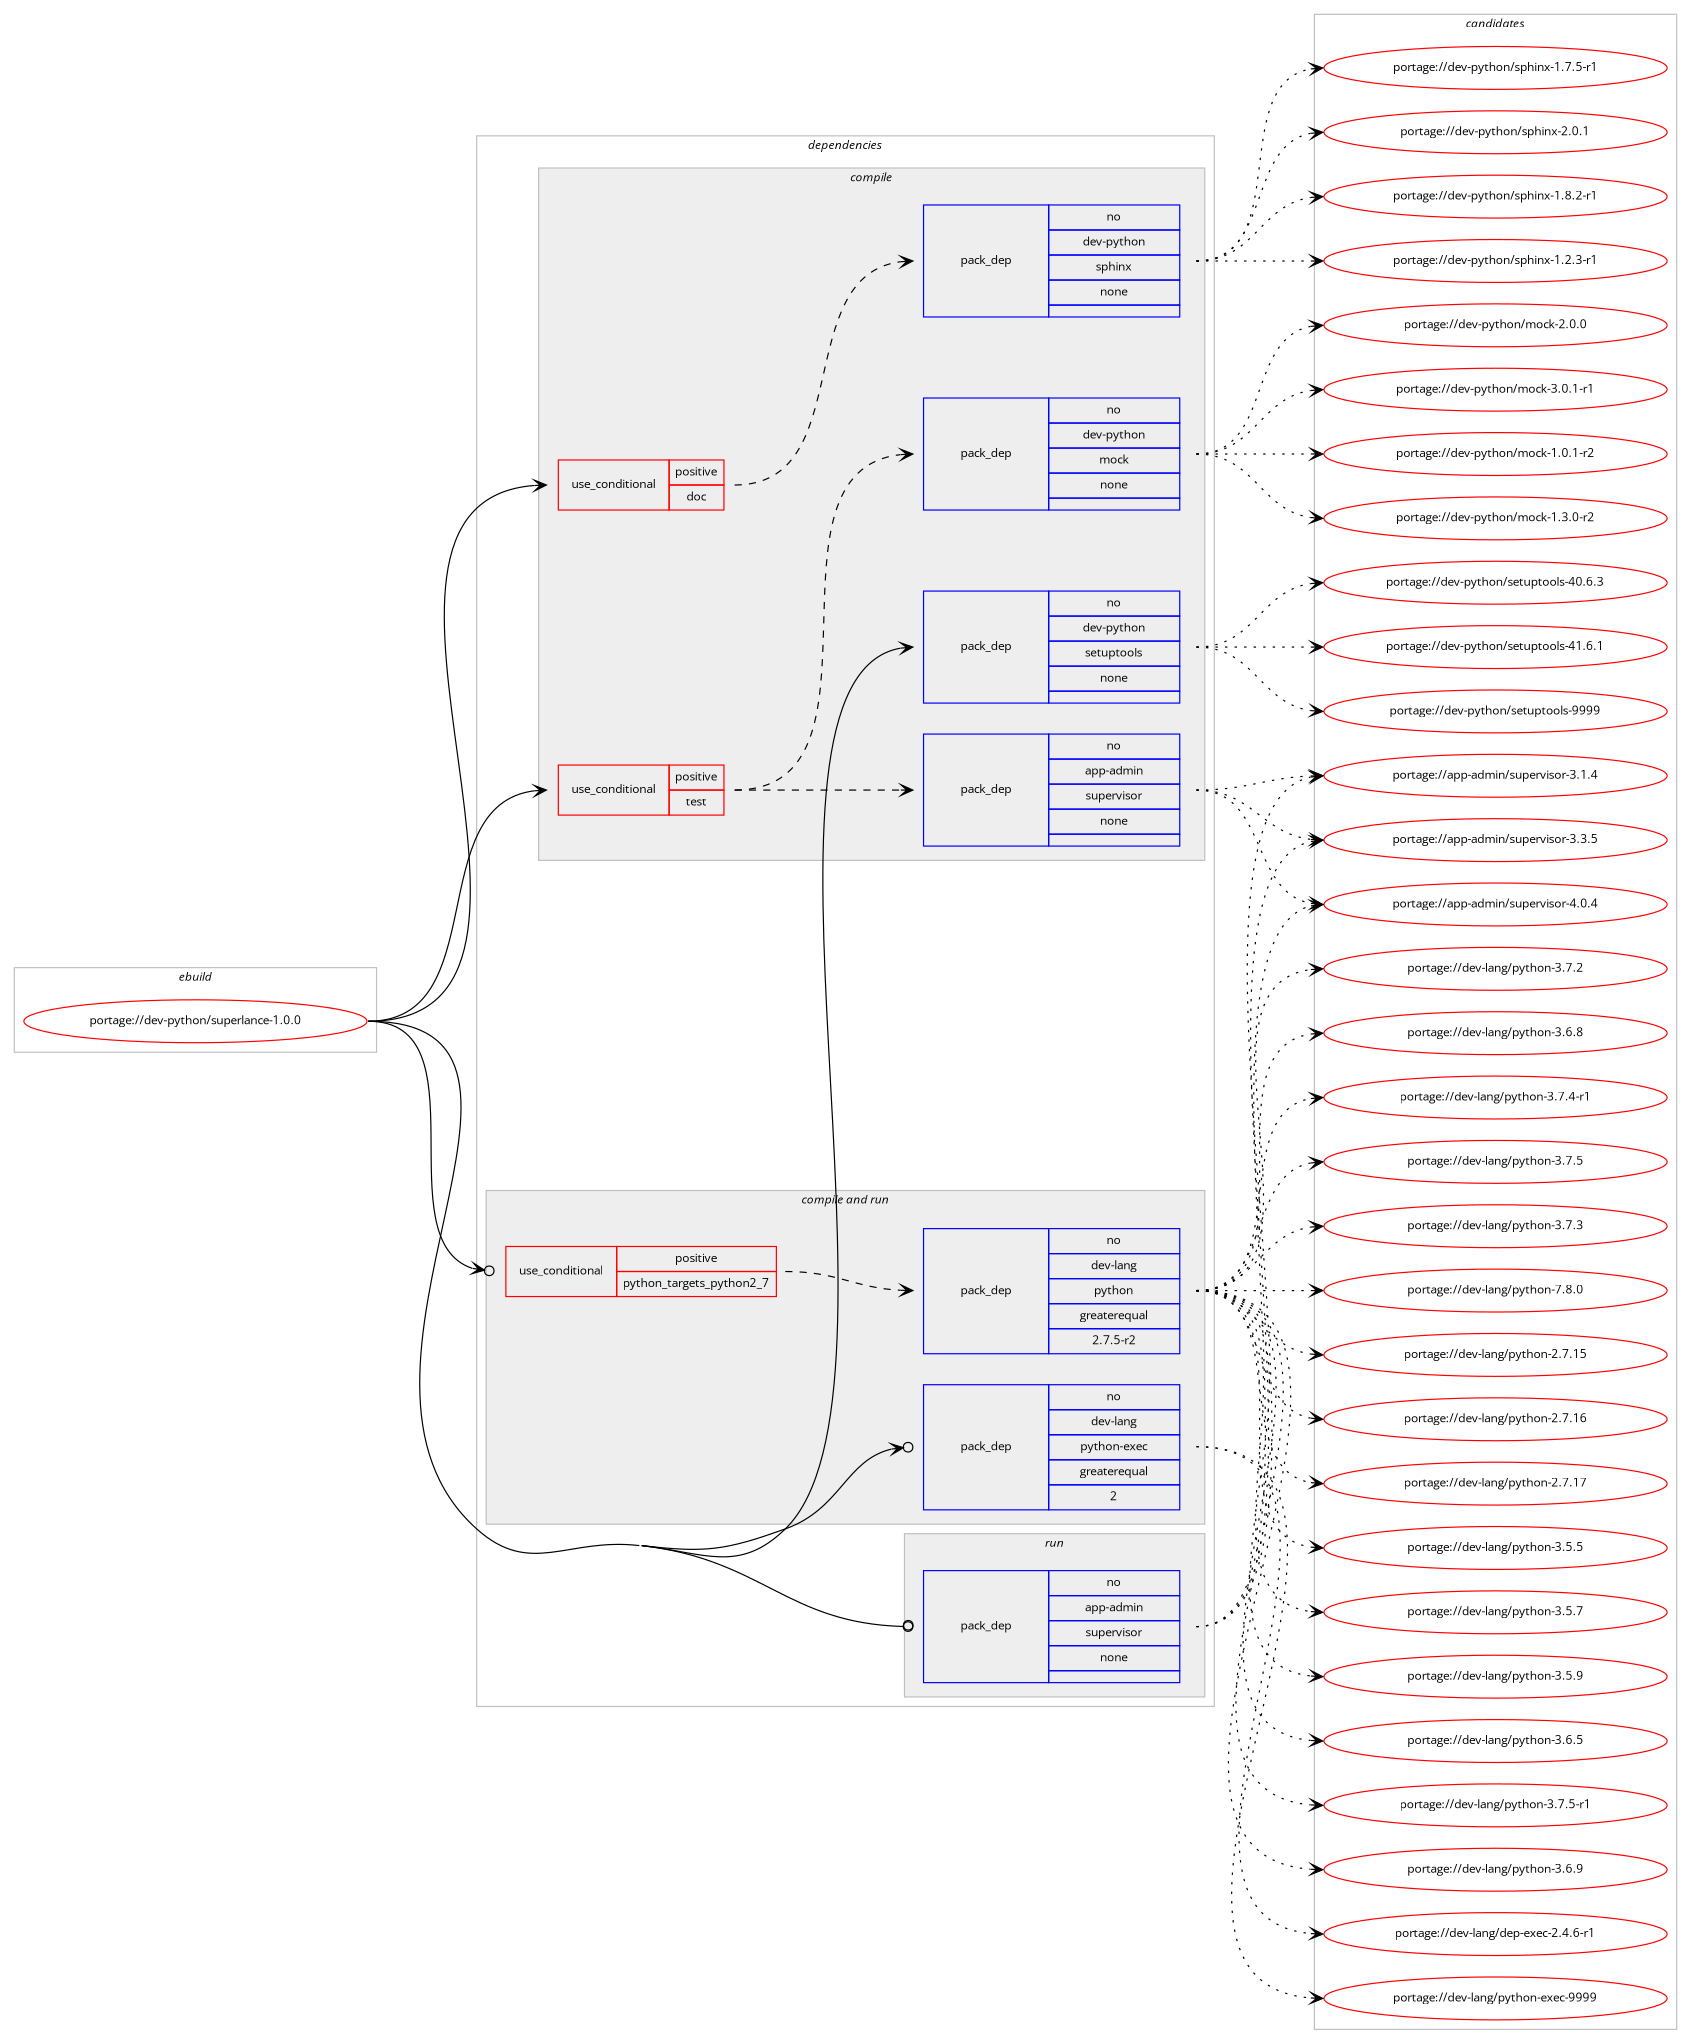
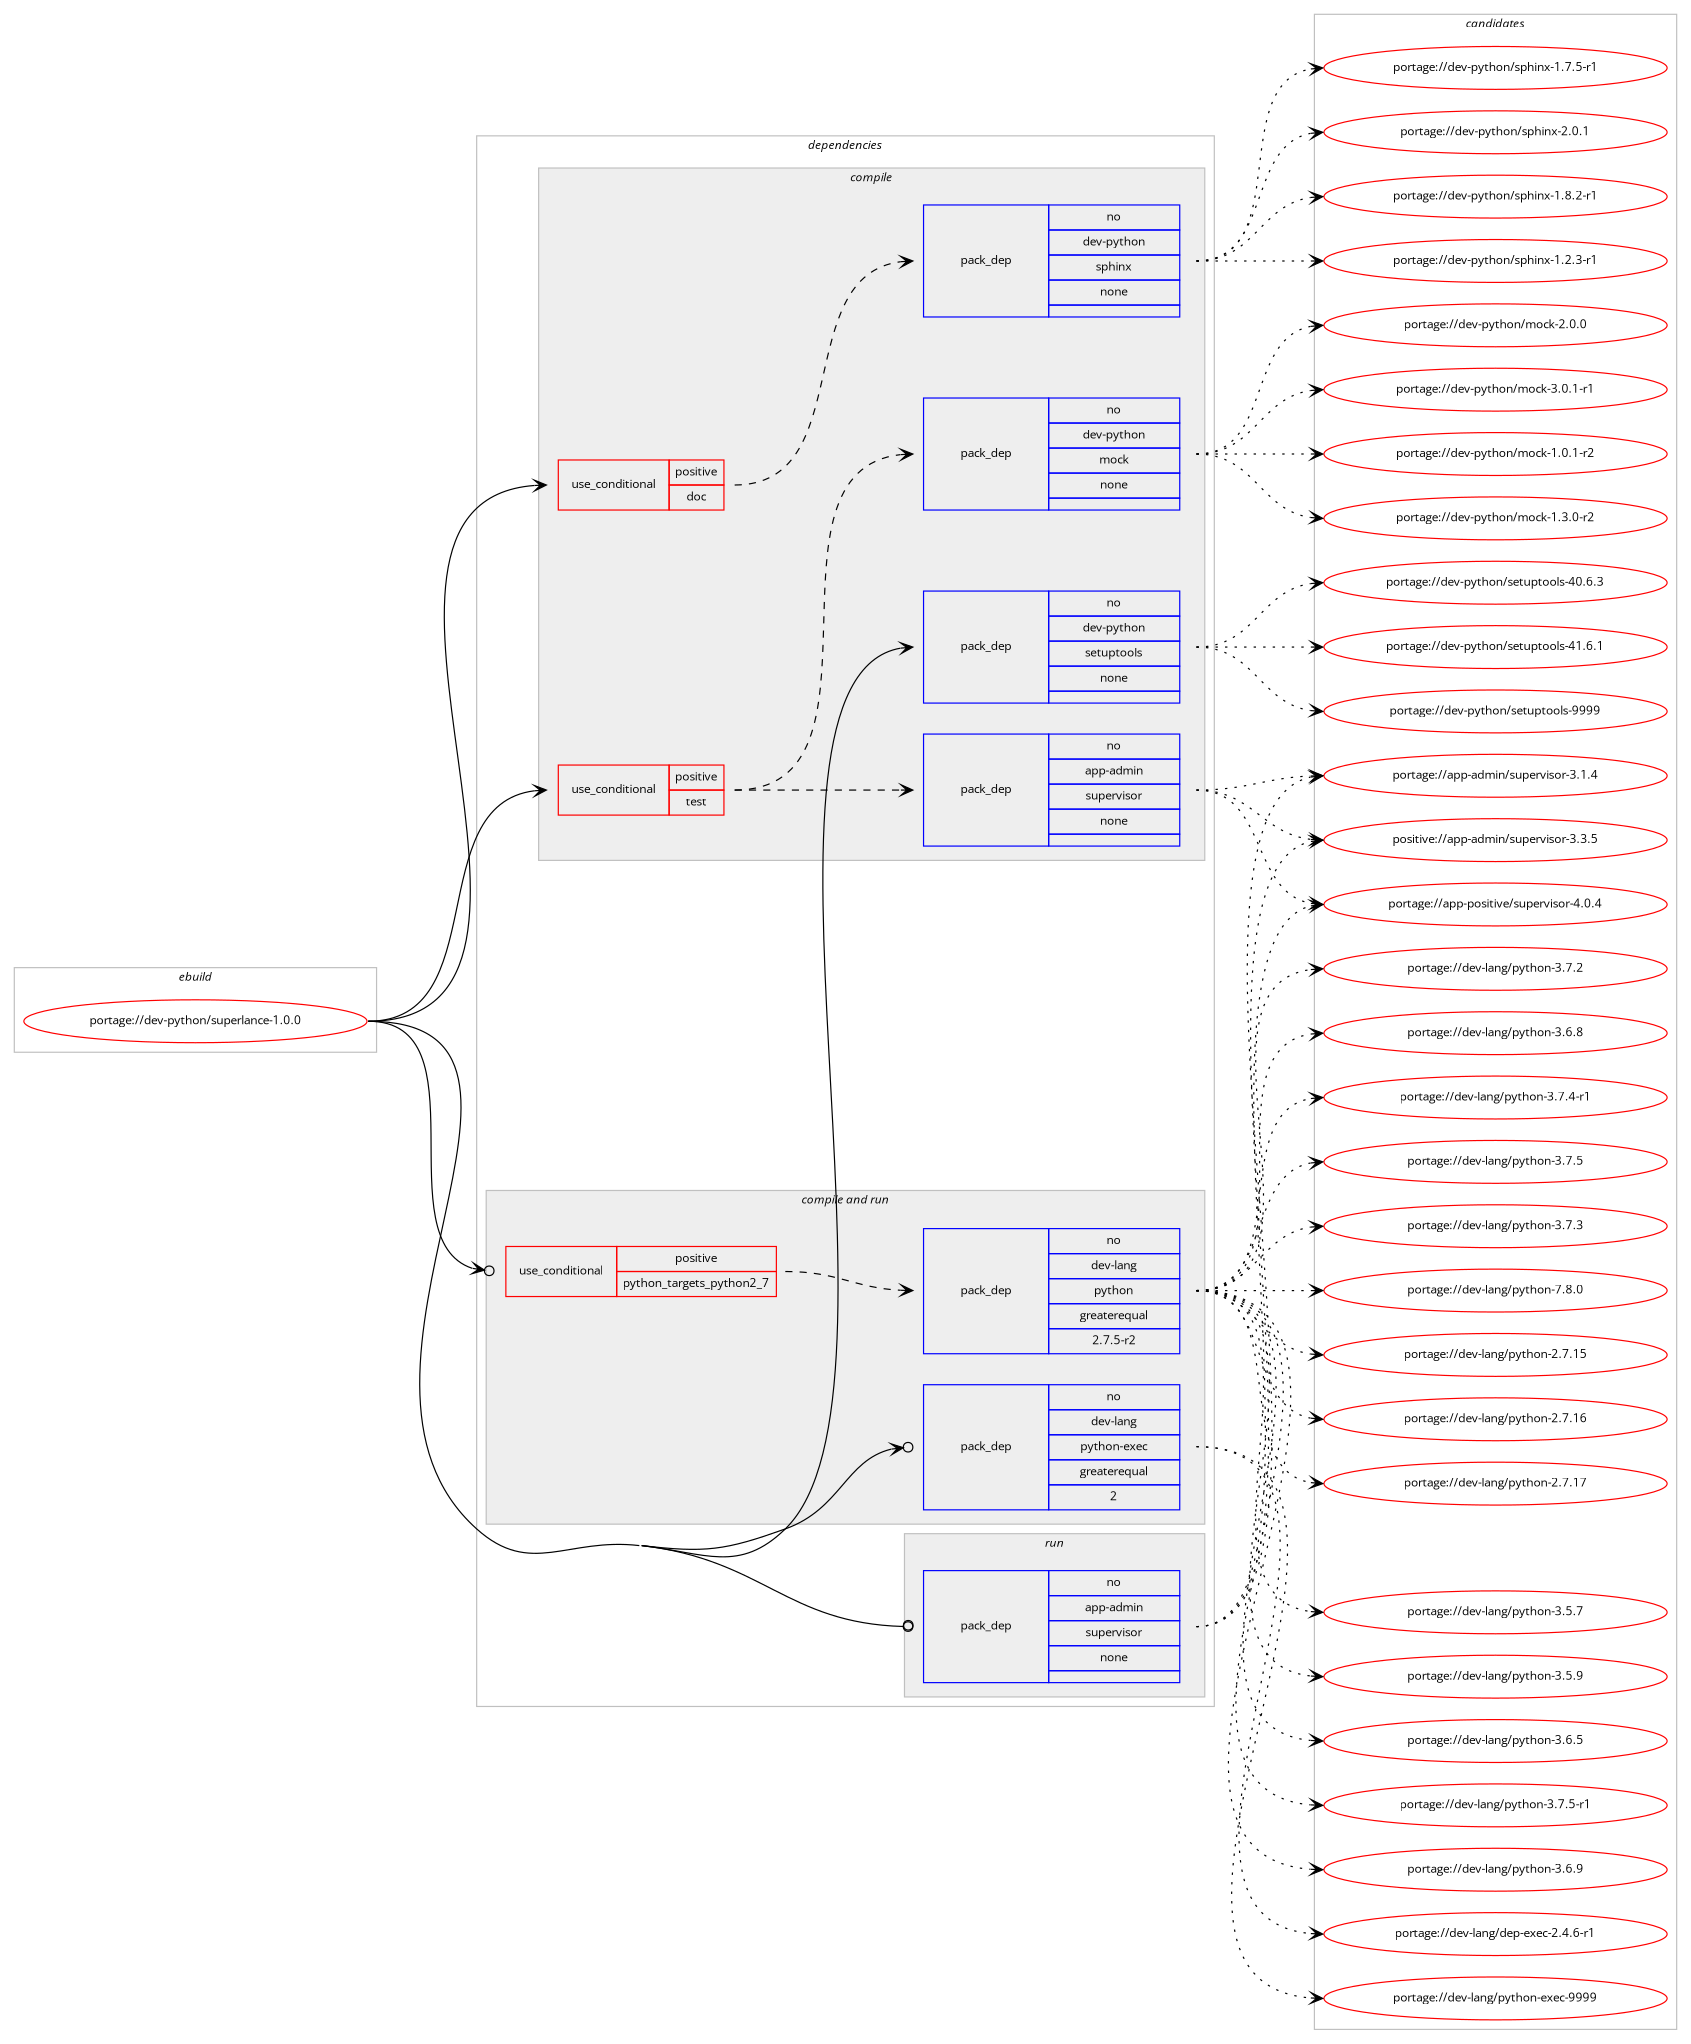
(1496, 840) -> (1496, 840)
(1496, 904) -> (1496, 904)
(1496, 1548) -> none
